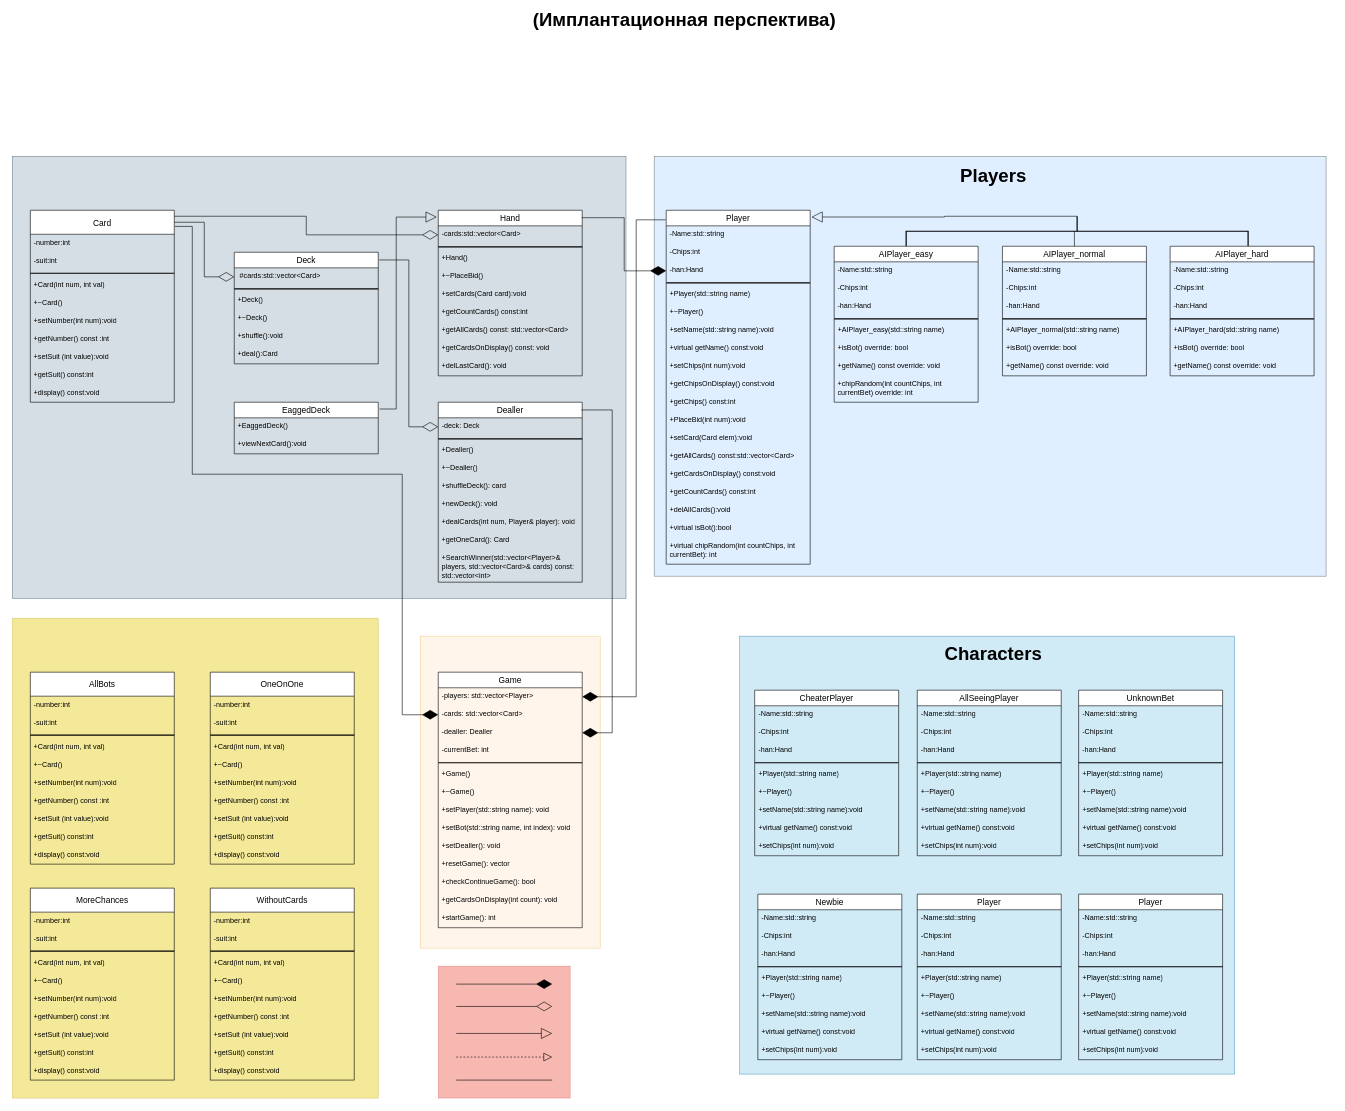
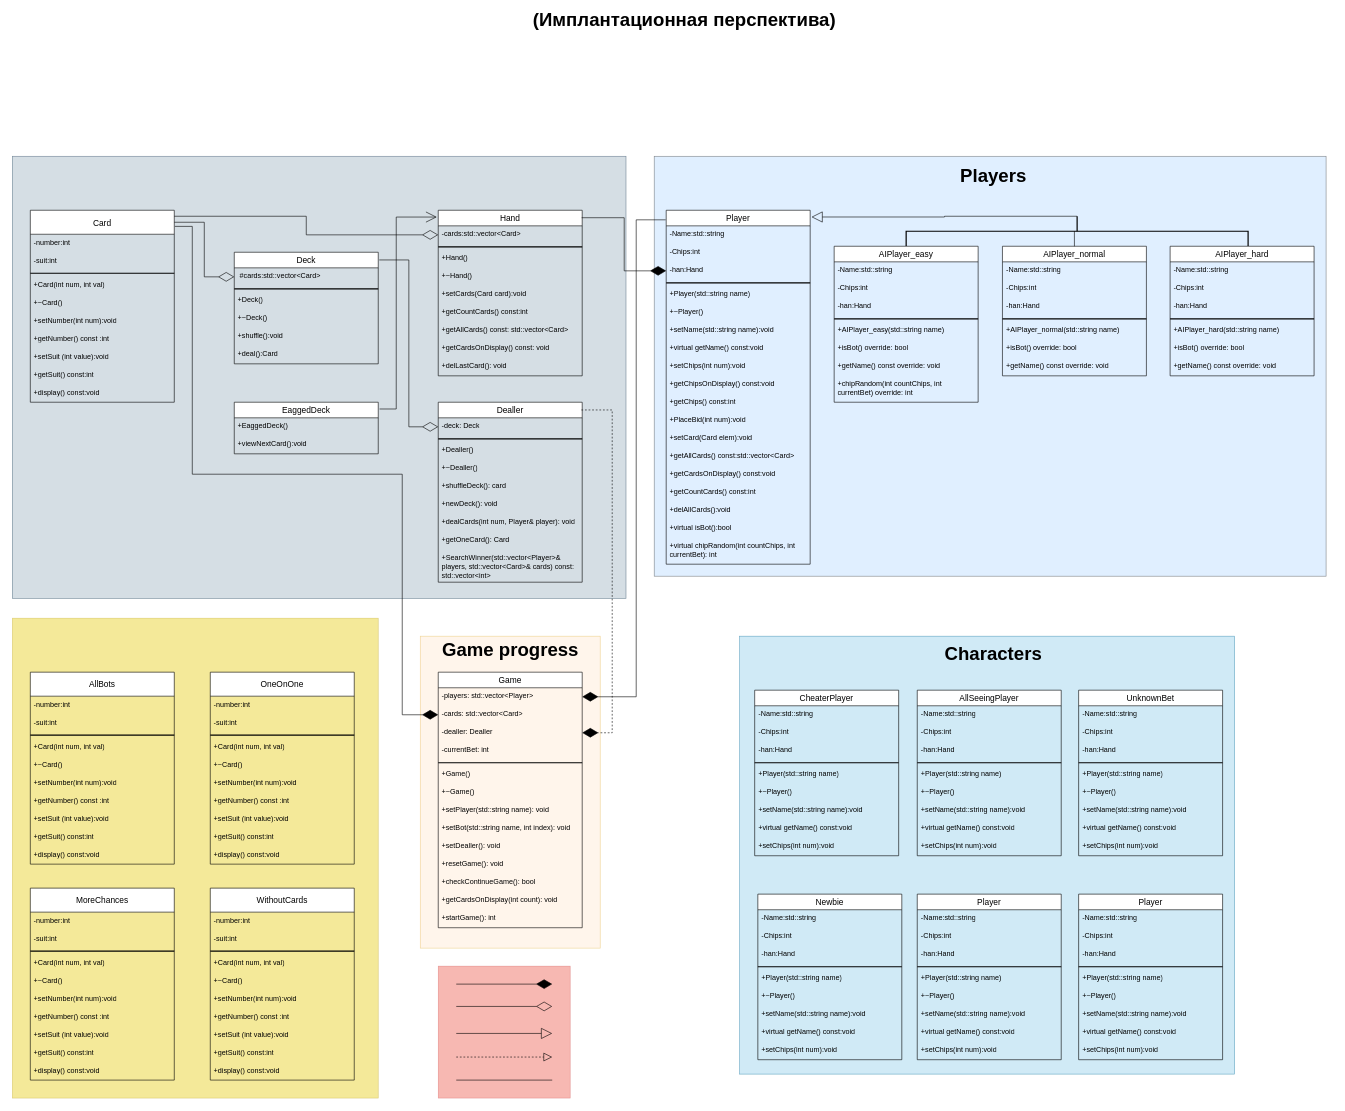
(424, 217) -> (429, 217)
(464, 276) -> (458, 276)
(612, 563) -> (612, 563)
none -> (510, 650)
(480, 864) -> (475, 864)
